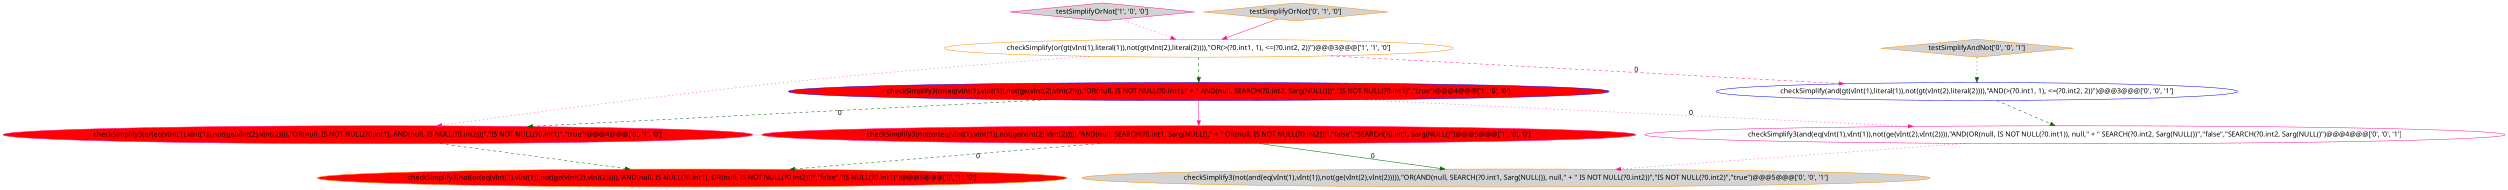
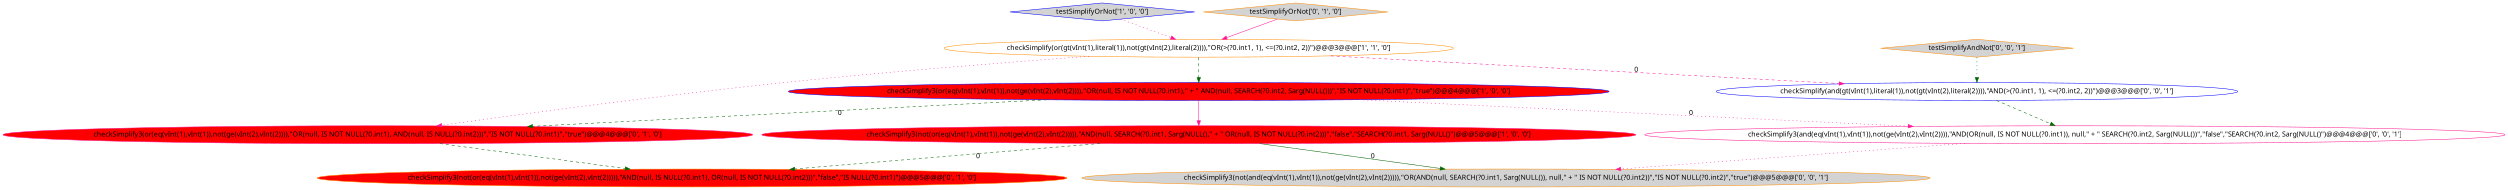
(1102, 12) -> (1102, 12)
